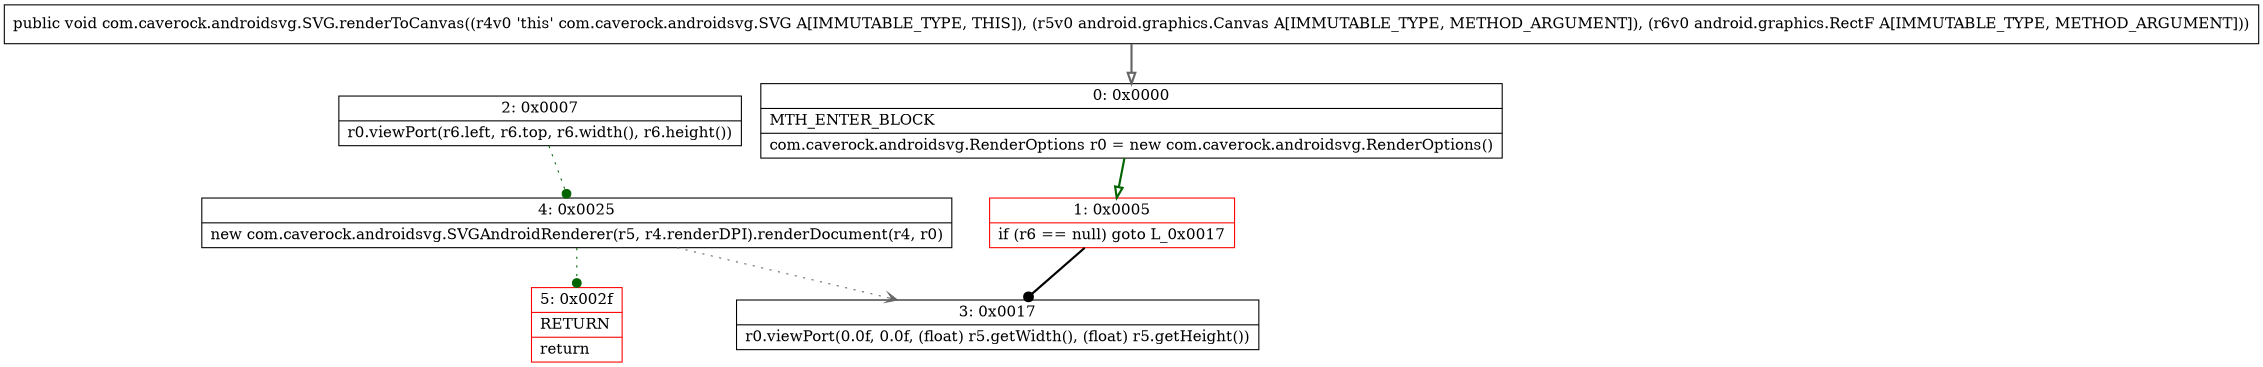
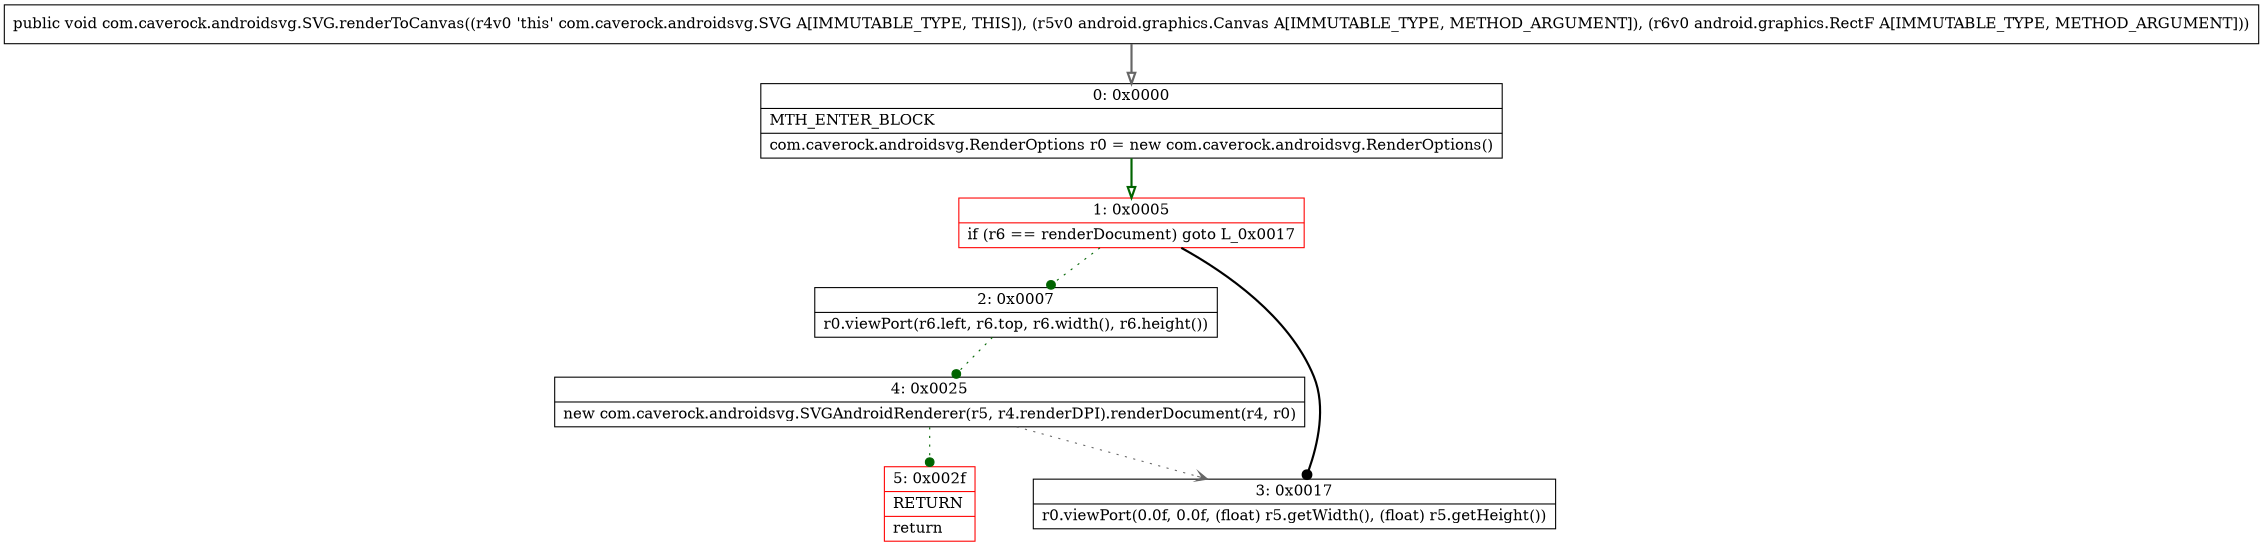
(1112, 235) -> (1132, 235)
none -> (1077, 265)
